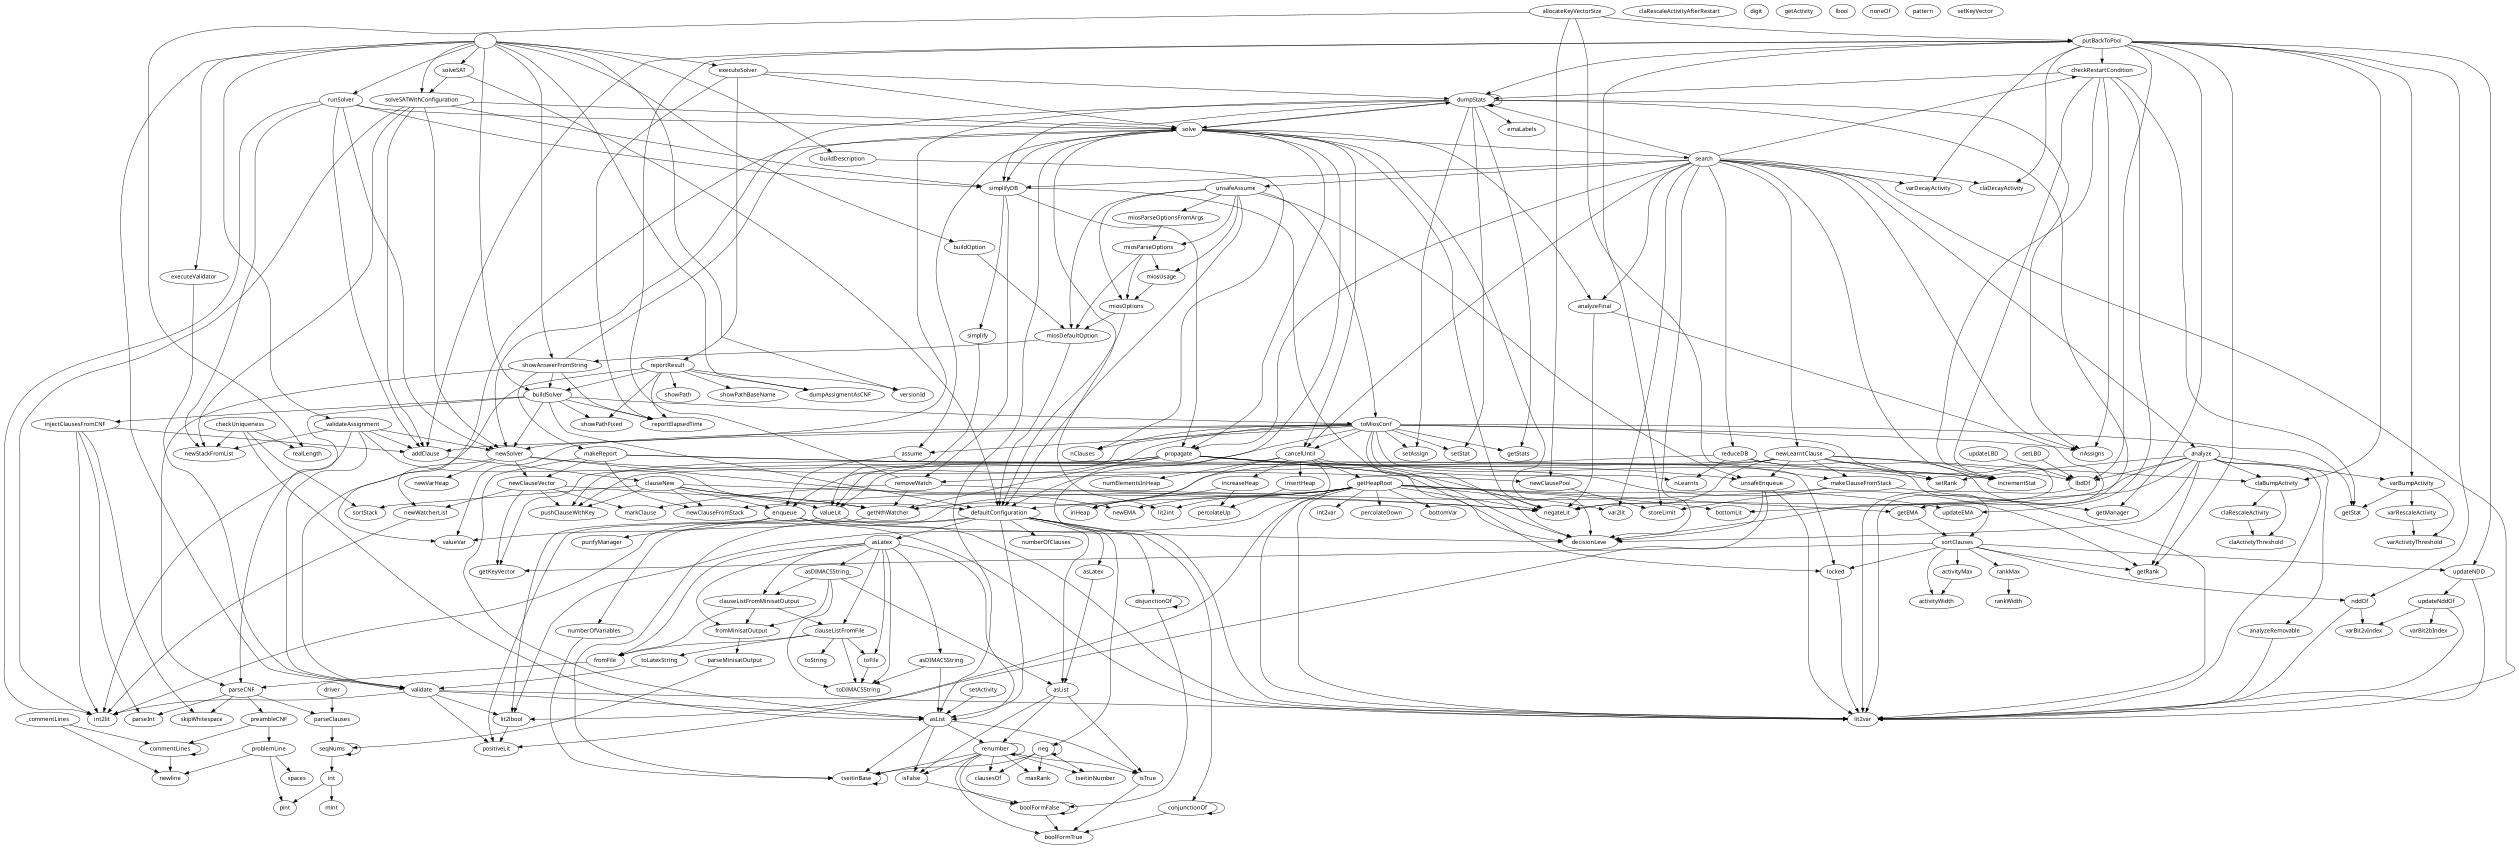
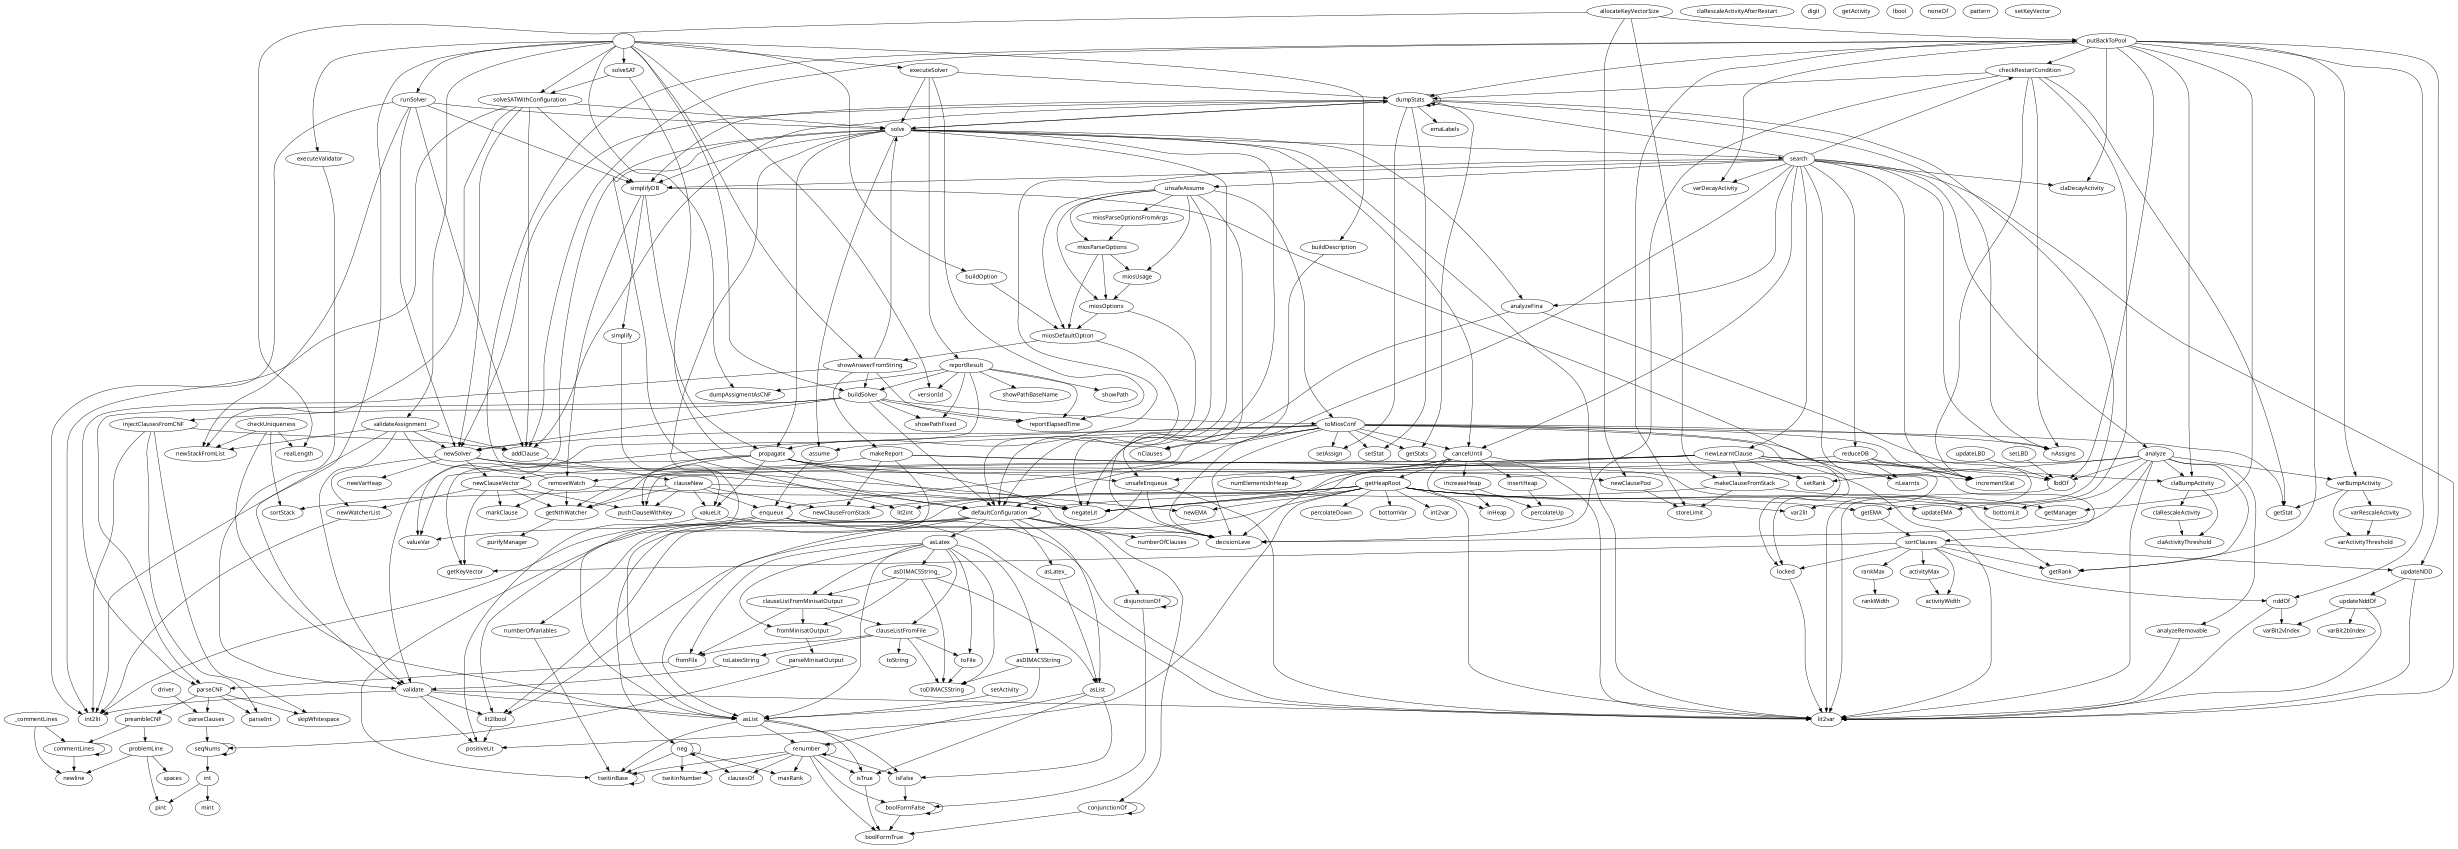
(1142, 451) -> none
